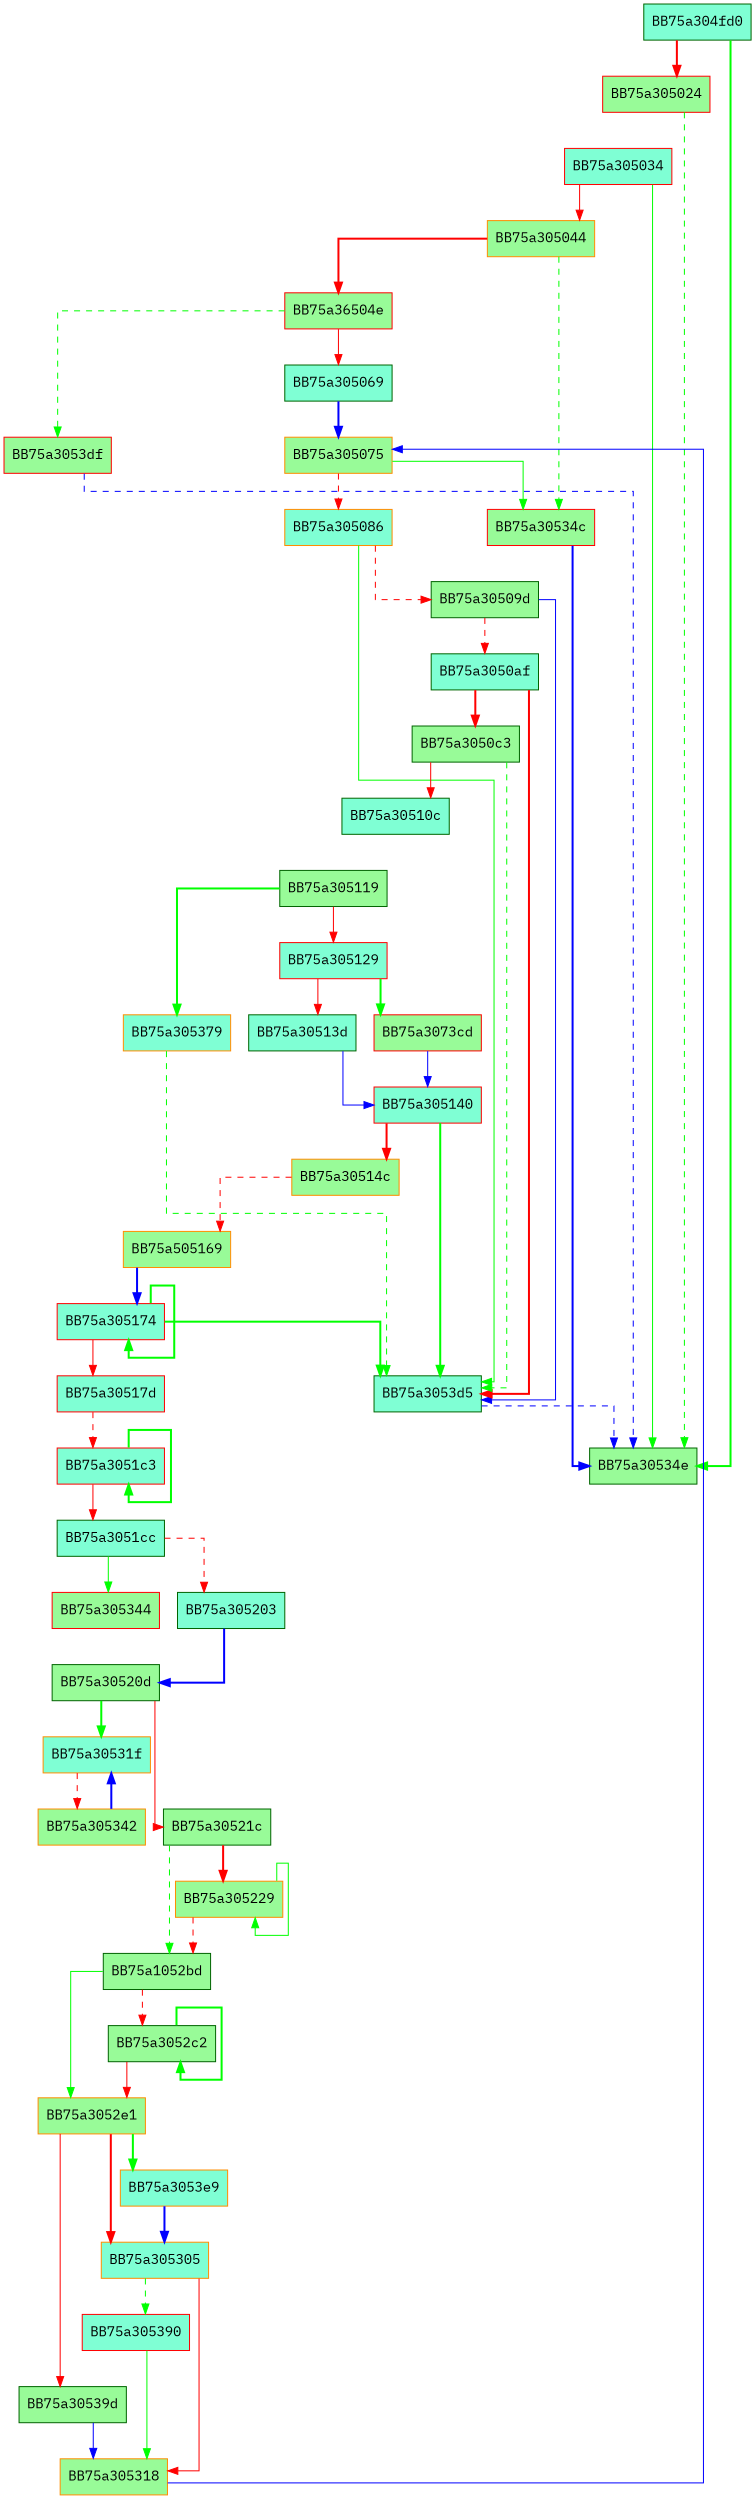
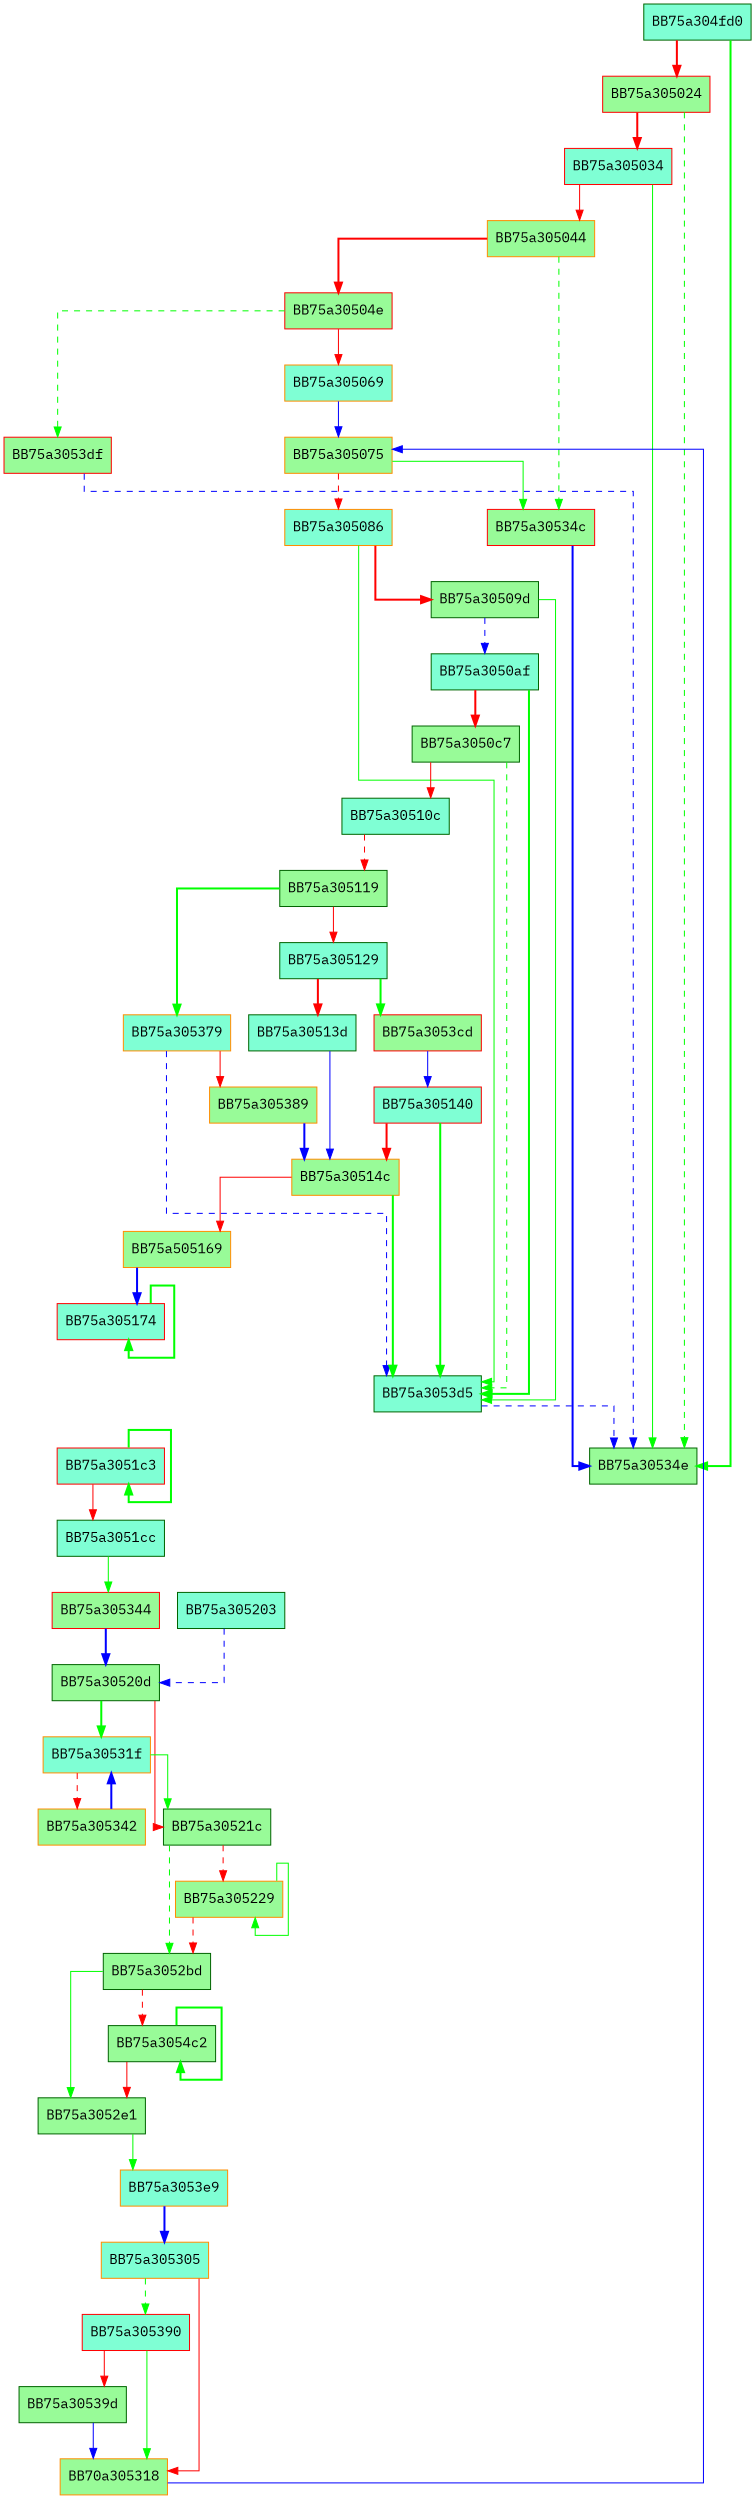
none -> (637, 125)
(338, 311) -> (338, 311)
(338, 383) -> (338, 383)
(338, 414) -> (338, 414)
(375, 596) -> (375, 596)
(485, 631) -> (485, 631)
(466, 744) -> (466, 744)
none -> (365, 847)
(333, 961) -> (333, 961)
(318, 992) -> (318, 992)
(556, 1023) -> (556, 1023)
(428, 1033) -> (428, 1033)
(529, 1061) -> (529, 1061)
(343, 1089) -> (330, 1100)
none -> (263, 1105)
(234, 1177) -> (234, 1177)
(272, 1213) -> (272, 1213)
(294, 1322) -> (393, 1280)
(111, 1394) -> none
(204, 1540) -> none
none -> (106, 1641)
(224, 1683) -> (224, 1683)
none -> (168, 1768)
(223, 1858) -> (223, 1858)
(157, 1971) -> (157, 1971)
(162, 2044) -> (162, 2044)
(92, 2116) -> (92, 2116)
(133, 2147) -> (133, 2147)
(111, 2183) -> none
(60, 2255) -> (104, 2363)
(114, 2477) -> (114, 2477)
